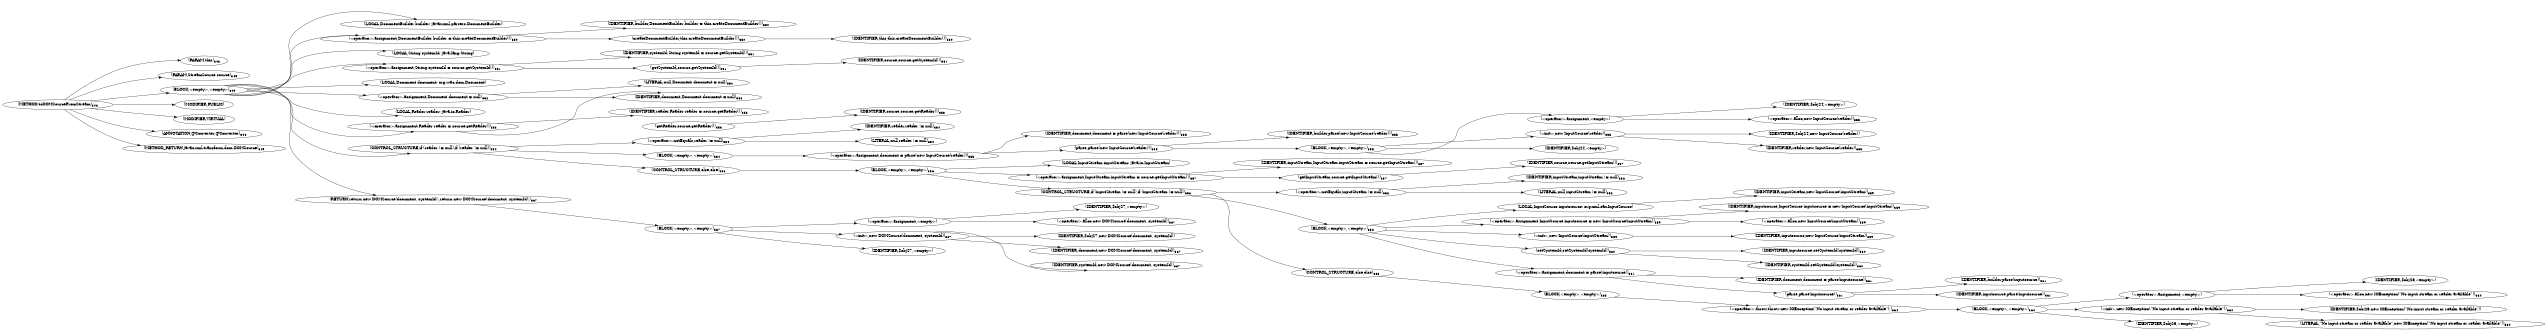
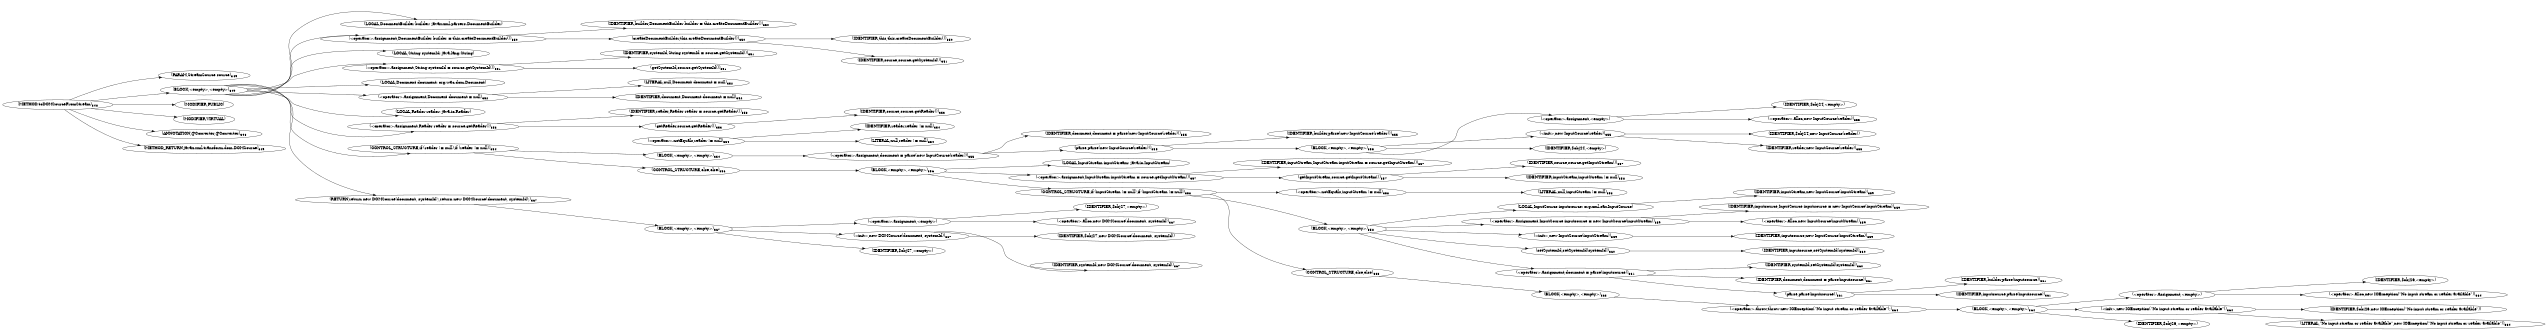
(204, 61) -> none
(791, 65) -> (809, 48)
(562, 124) -> (579, 127)
(571, 145) -> none
(1457, 185) -> (1454, 178)
(1116, 251) -> none
(1690, 258) -> (1698, 269)
